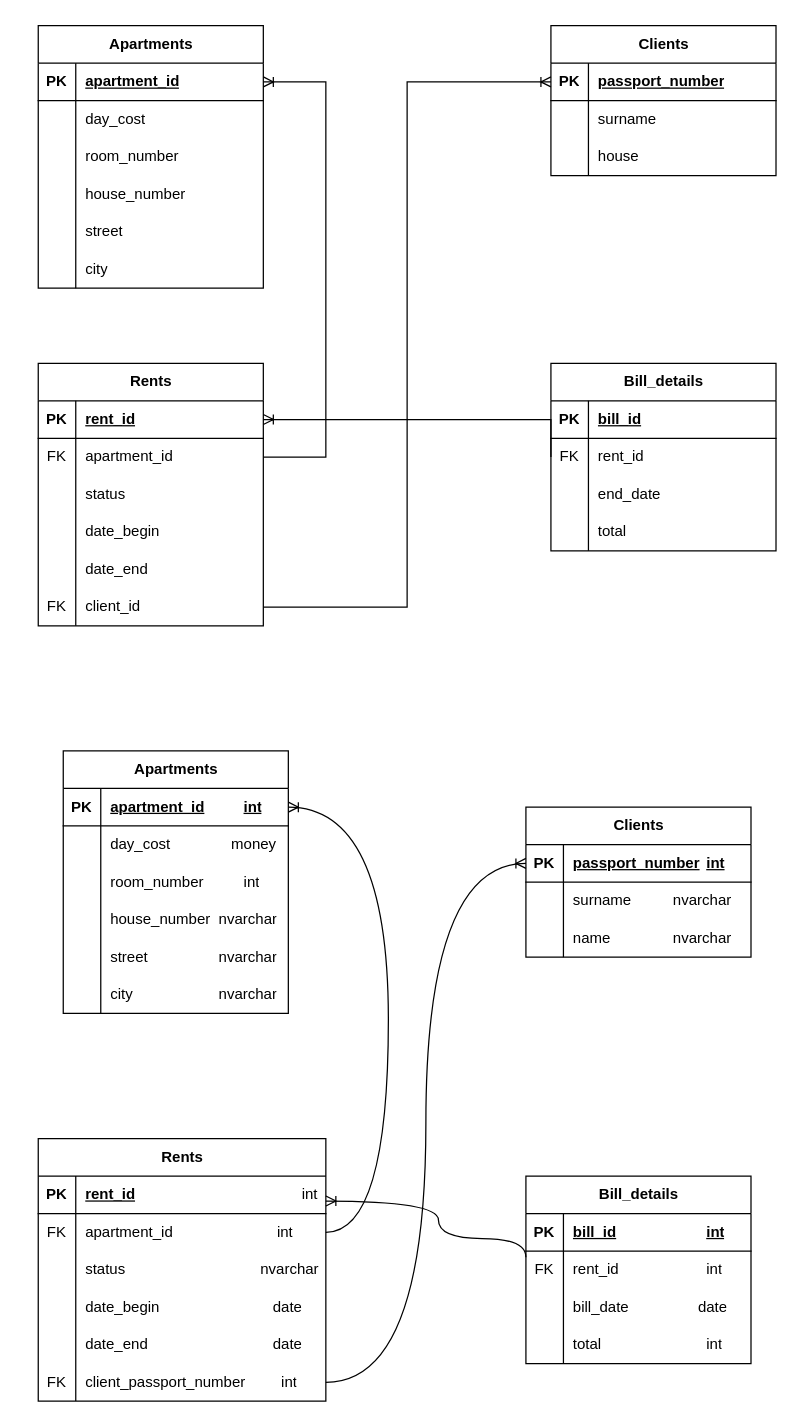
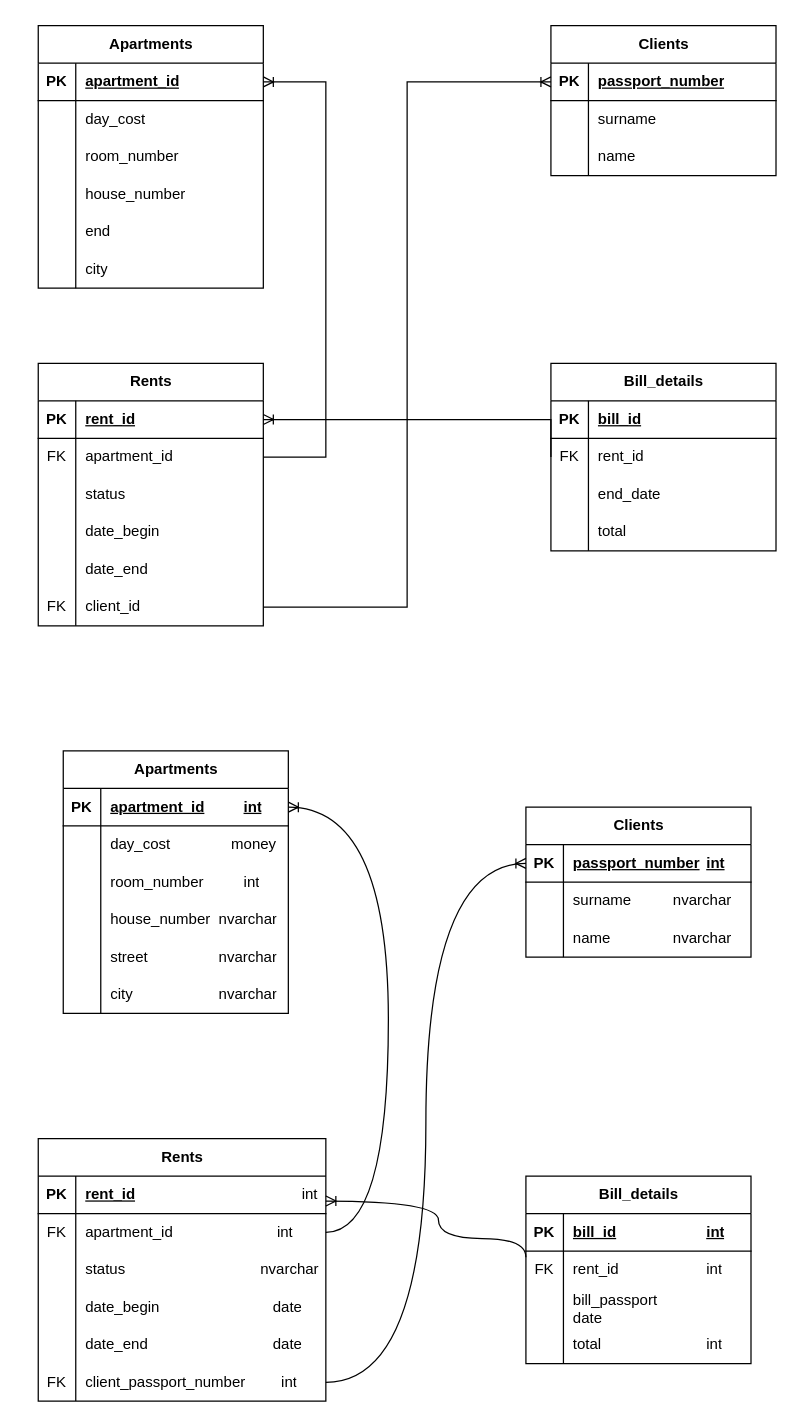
(619, 157) -> (615, 157)
(111, 232) -> (98, 232)
(650, 1307) -> (662, 1307)
